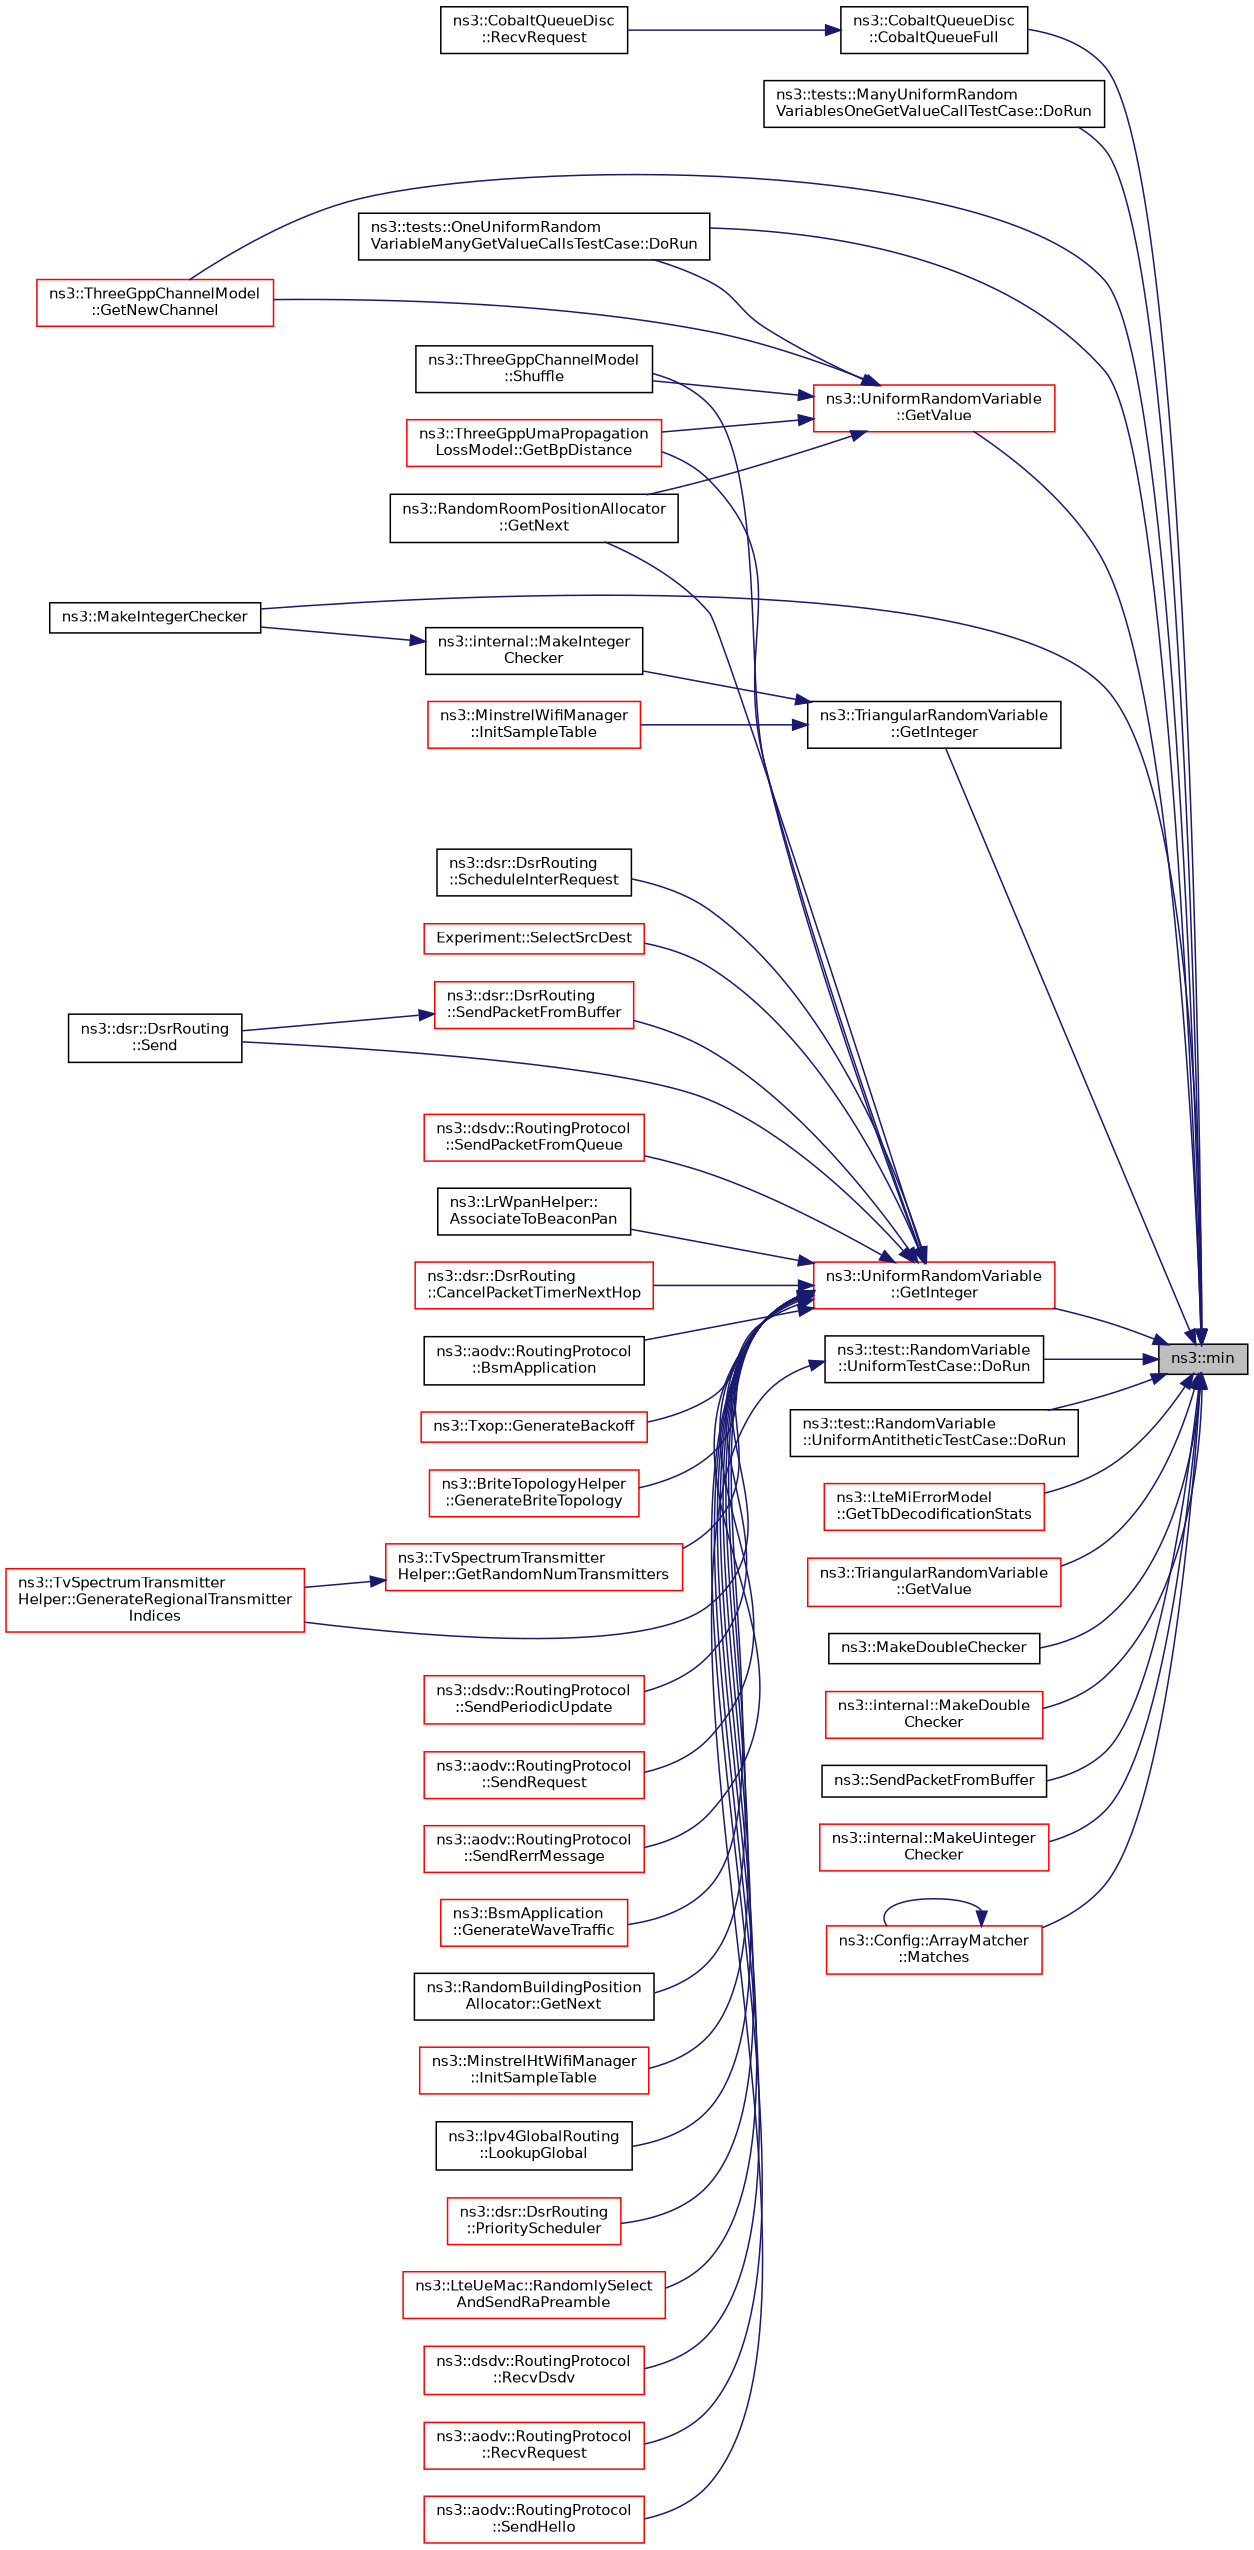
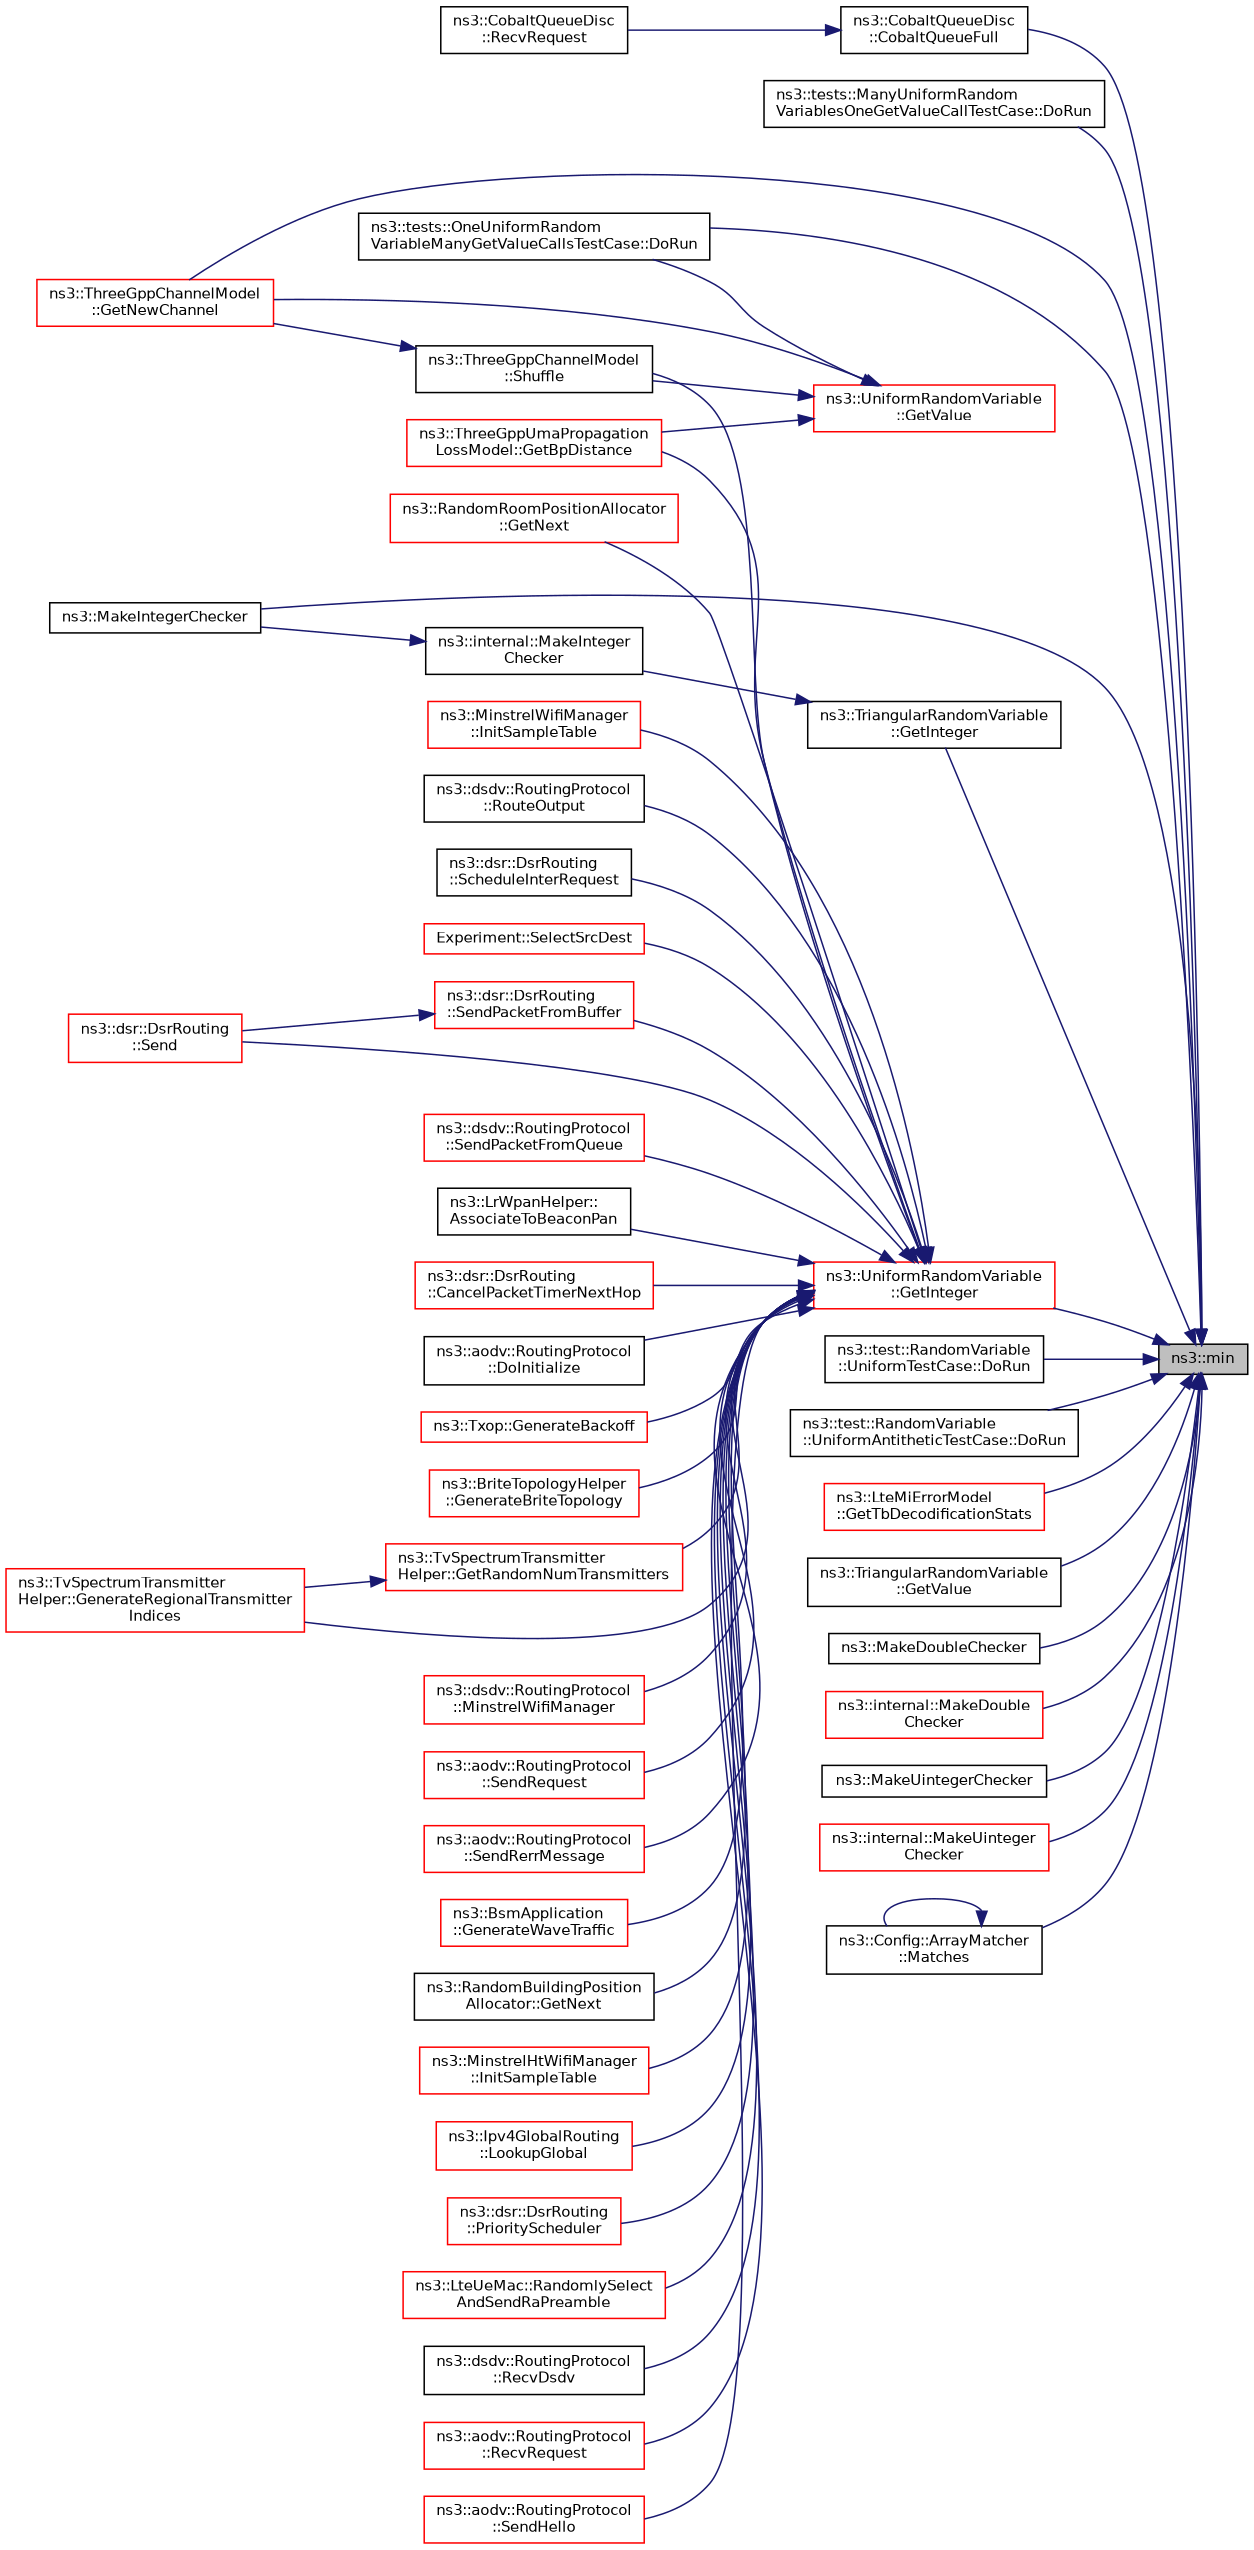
none -> (337, 335)
(750, 468) -> none
(534, 518) -> (534, 518)
(717, 725) -> (846, 949)
(1157, 778) -> none
none -> (534, 799)
(155, 1038) -> (155, 1038)
(534, 1361) -> (534, 1361)
(934, 1582) -> (934, 1582)
(534, 1700) -> (534, 1700)
(934, 1781) -> (934, 1781)
(738, 1949) -> (737, 1918)
(934, 1950) -> (934, 1950)
(534, 2146) -> (534, 2146)
(534, 2370) -> (534, 2370)
